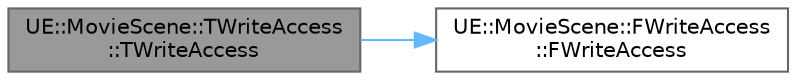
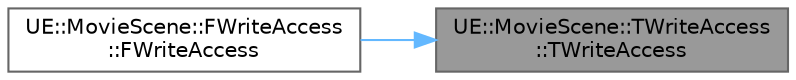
(388, 40) -> (388, 40)
